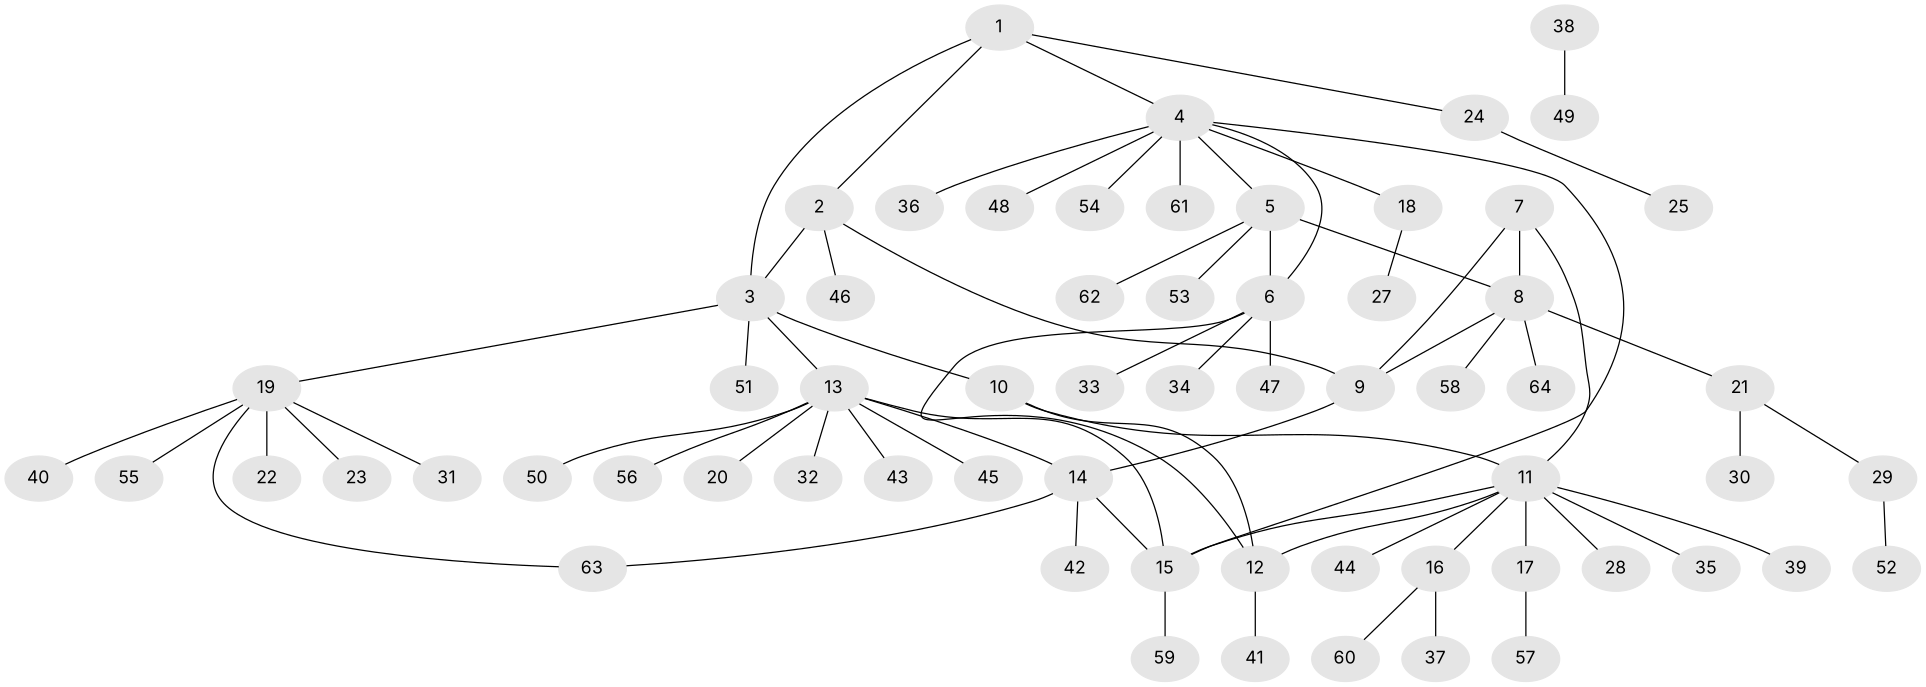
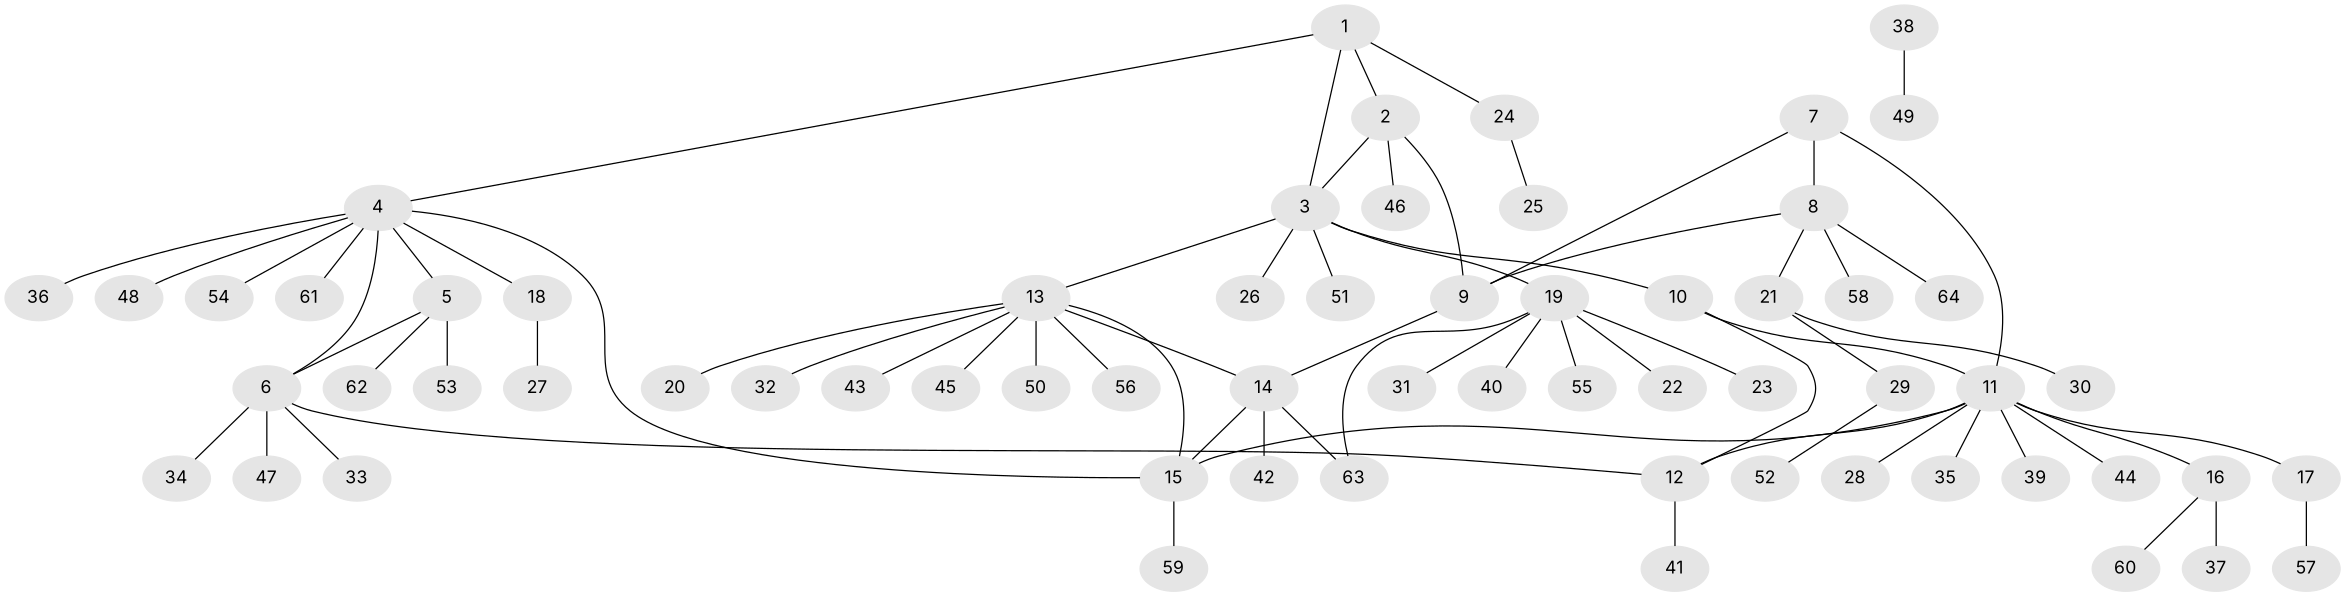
(1386, 250) -> none
none -> (1250, 298)
